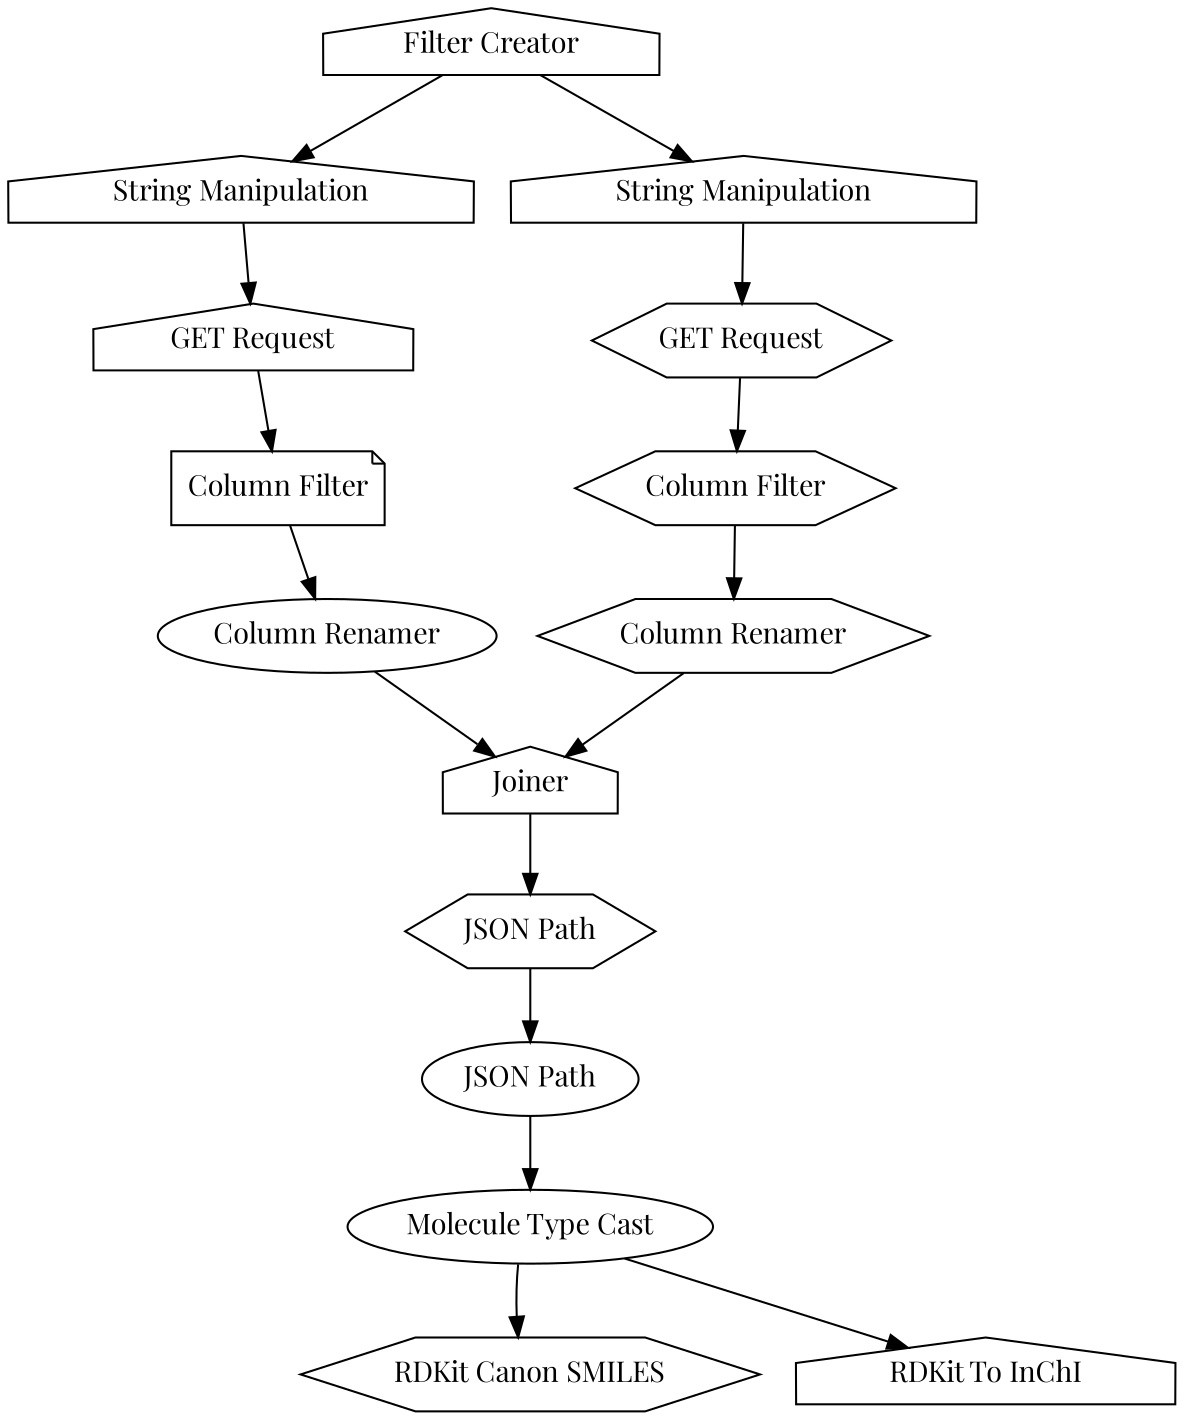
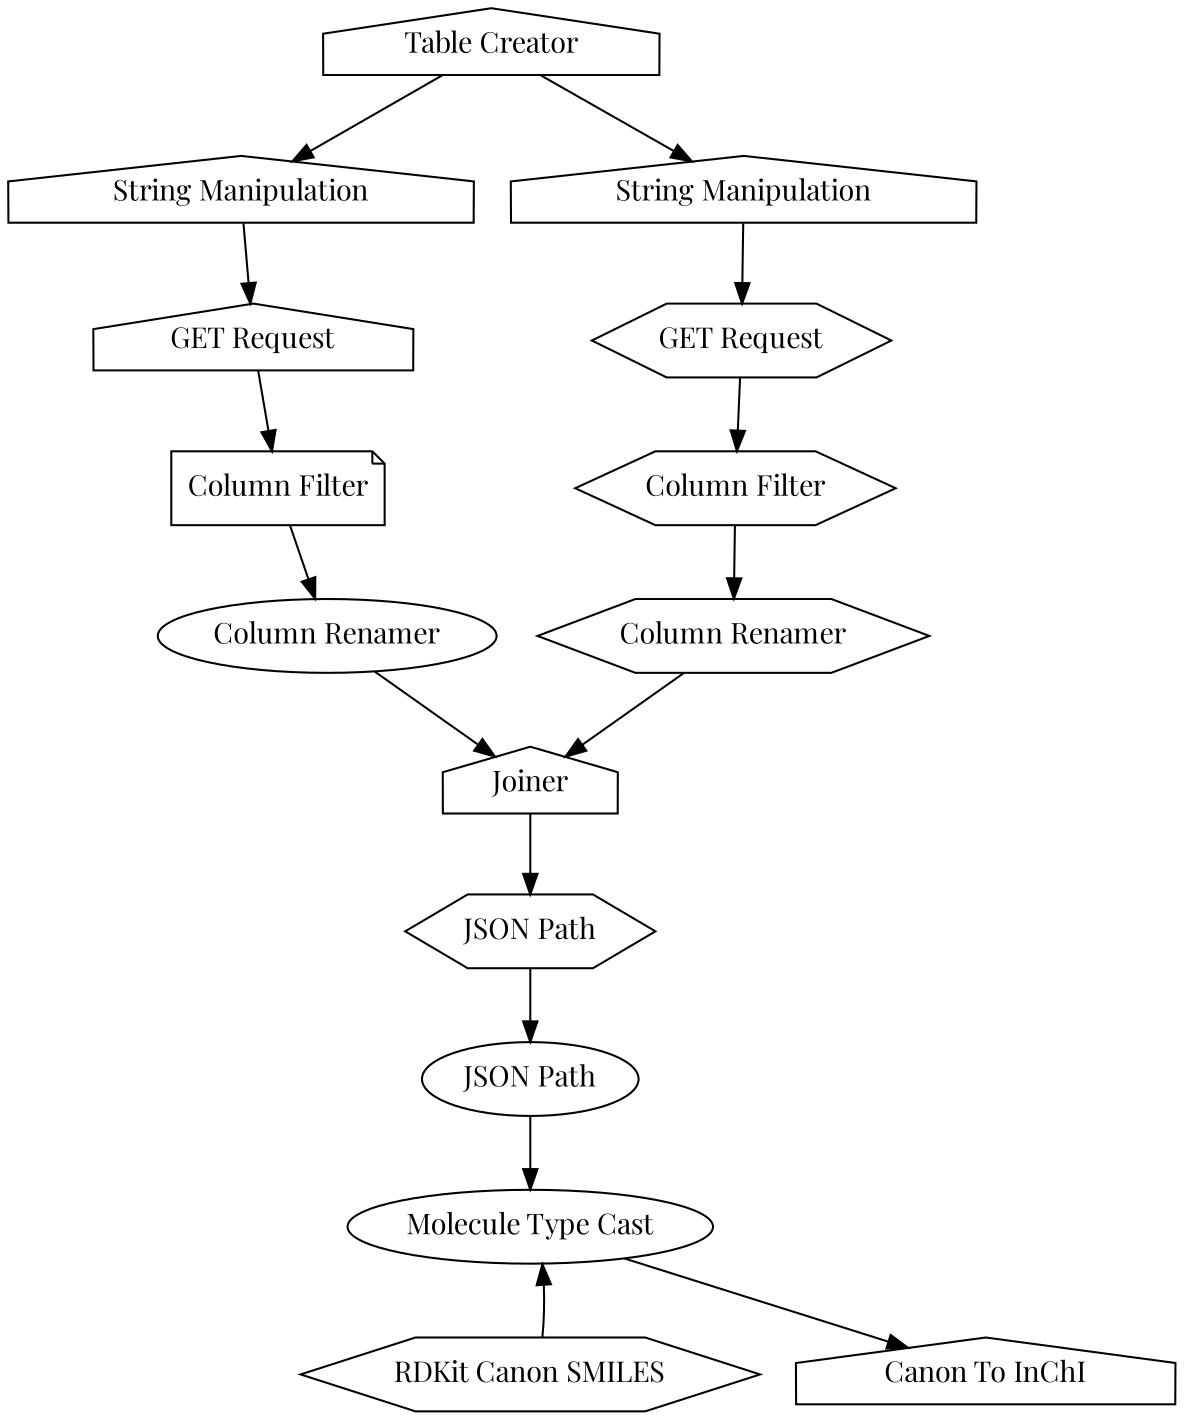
(491, 45) -> (491, 45)
(517, 1290) -> (544, 1311)
(986, 1374) -> (986, 1374)
